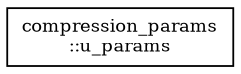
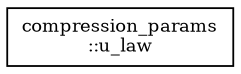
(120, 37) -> (120, 37)
